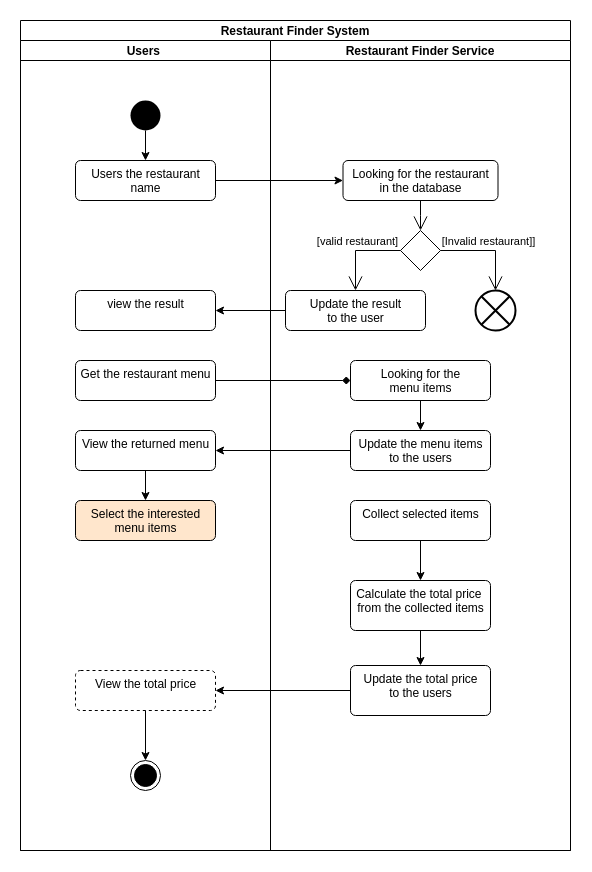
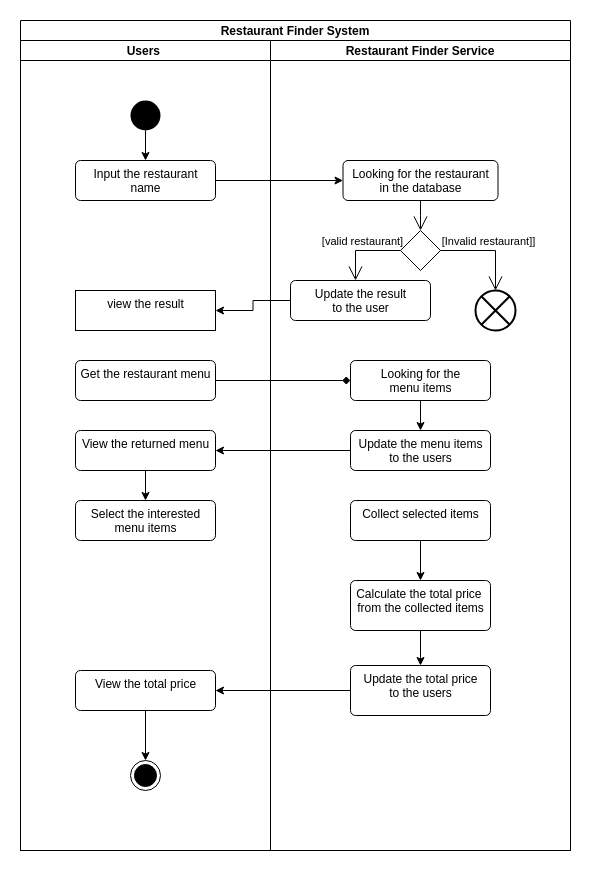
(146, 182) -> (146, 182)
(146, 311) -> (146, 311)
(356, 311) -> (361, 301)
(146, 521) -> (146, 521)
(146, 691) -> (146, 691)
